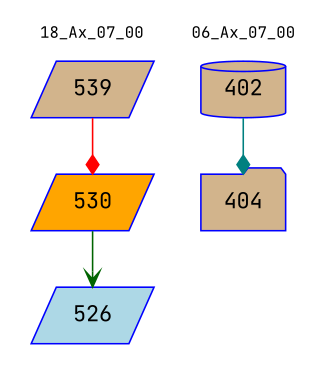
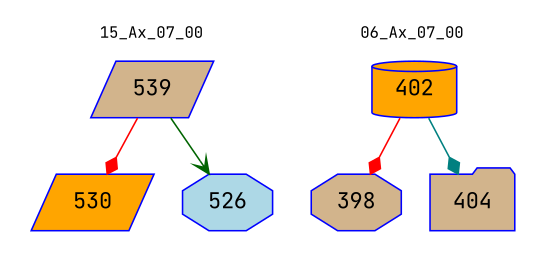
(93, 34) -> (152, 34)
(243, 89) -> (414, 89)
none -> (356, 202)
(93, 251) -> (186, 140)
(93, 315) -> (228, 202)
